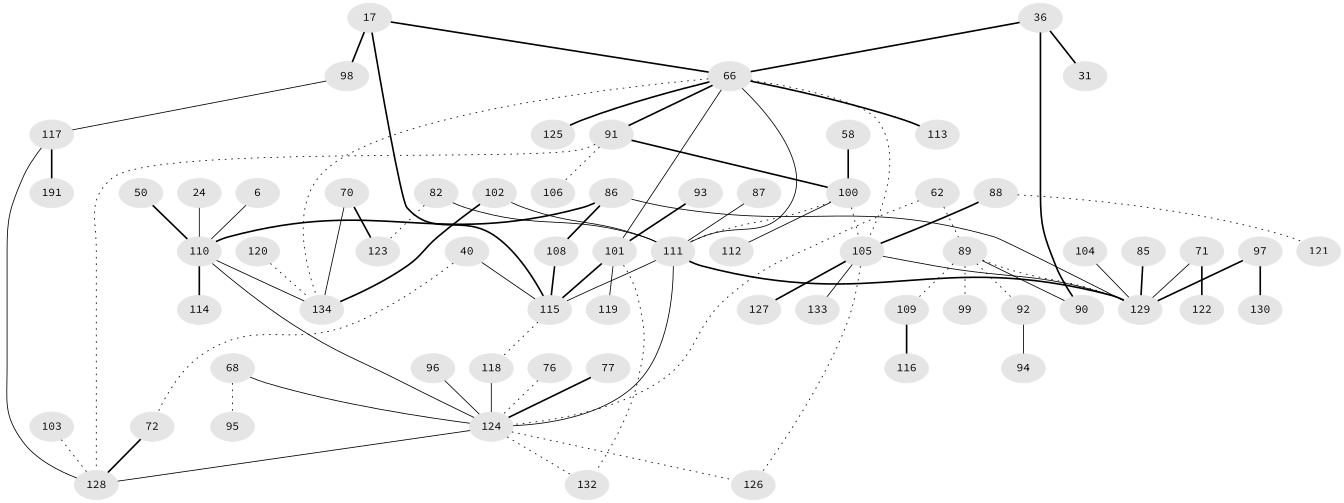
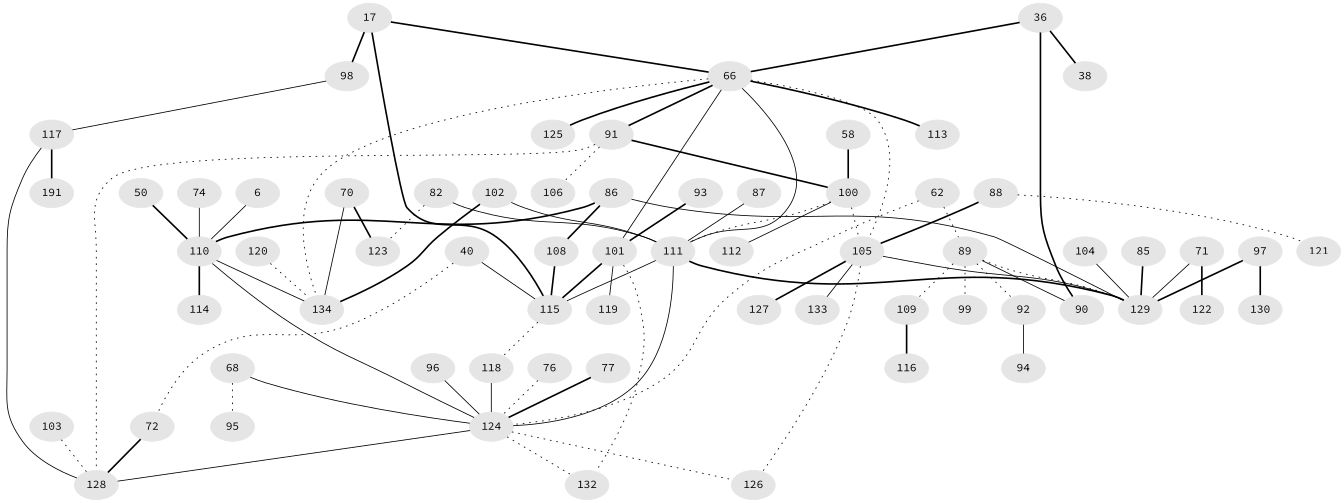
(1085, 76) -> (1085, 76)
(199, 193) -> (199, 193)
